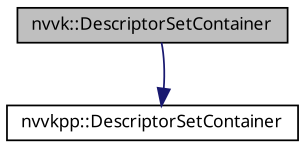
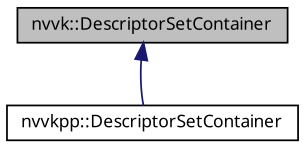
(164, 65) -> (141, 83)
